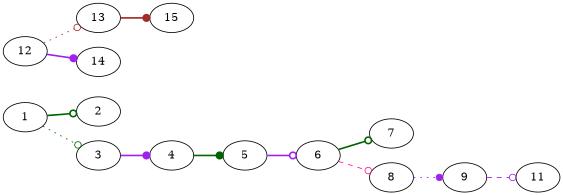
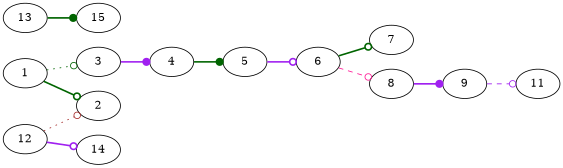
(132, 18) -> (59, 18)
(59, 36) -> (59, 124)
(58, 56) -> (58, 144)
(425, 177) -> (425, 84)
